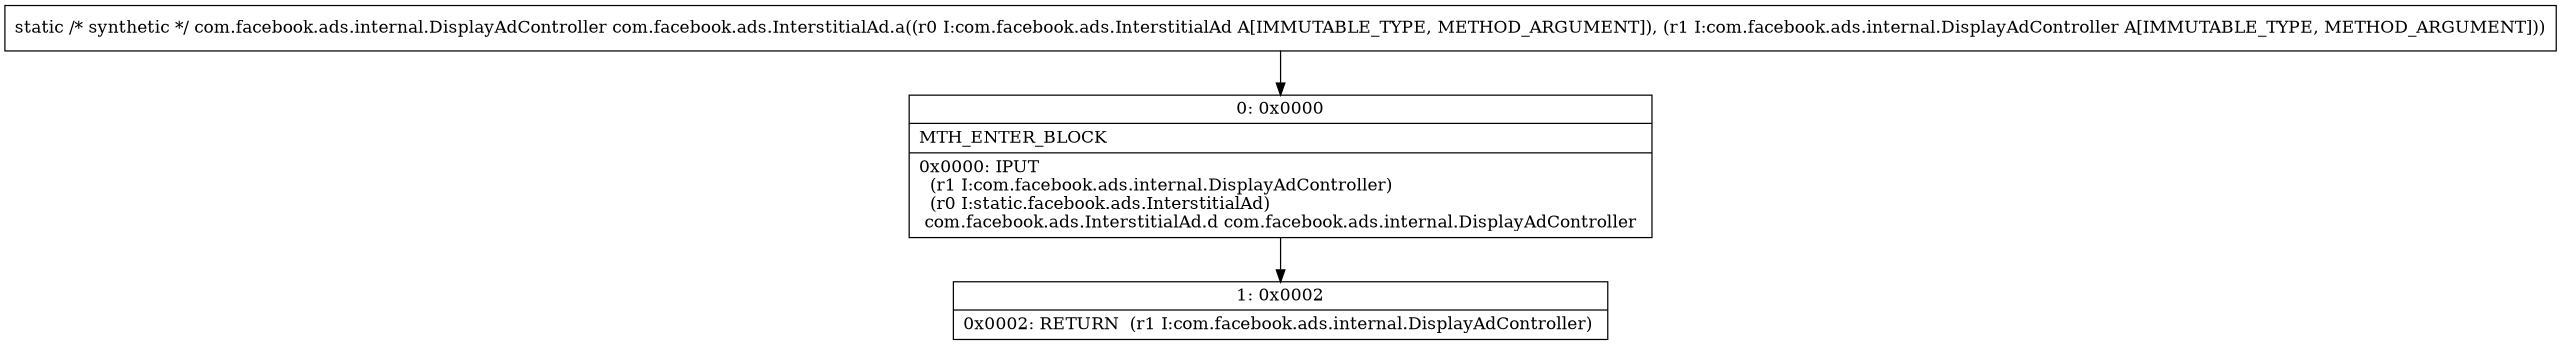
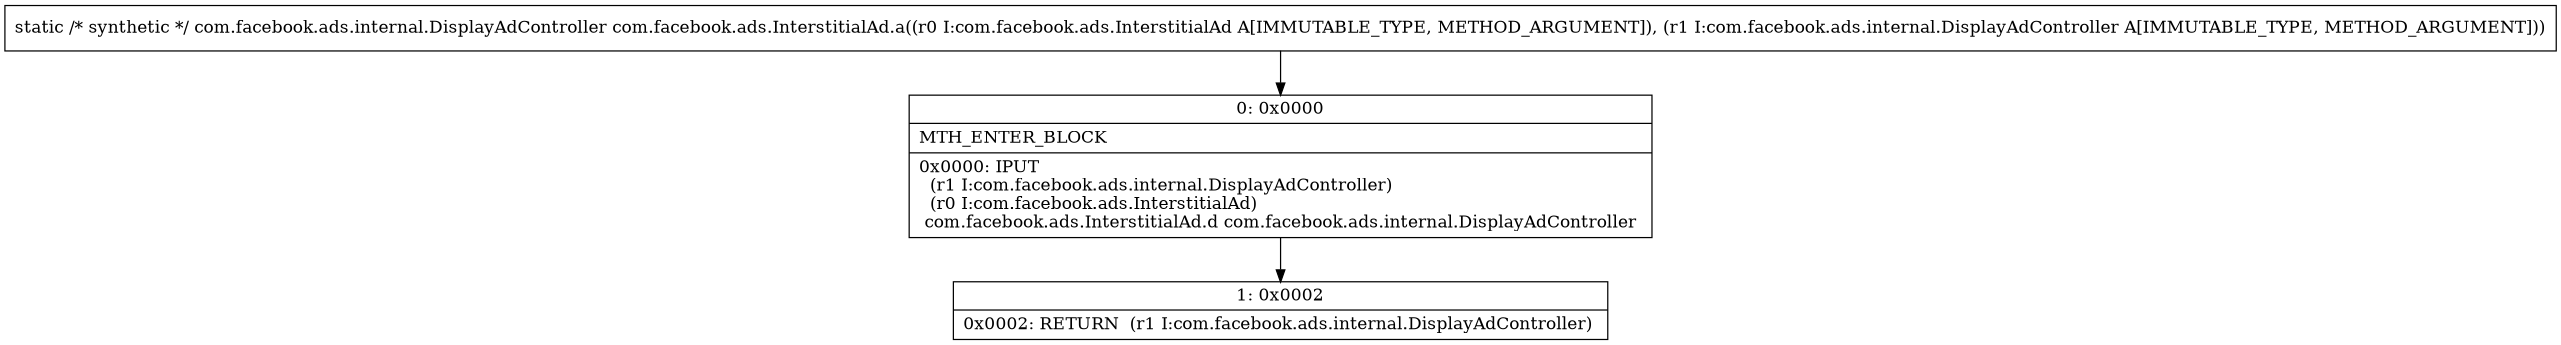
(1095, 204) -> (1088, 204)
